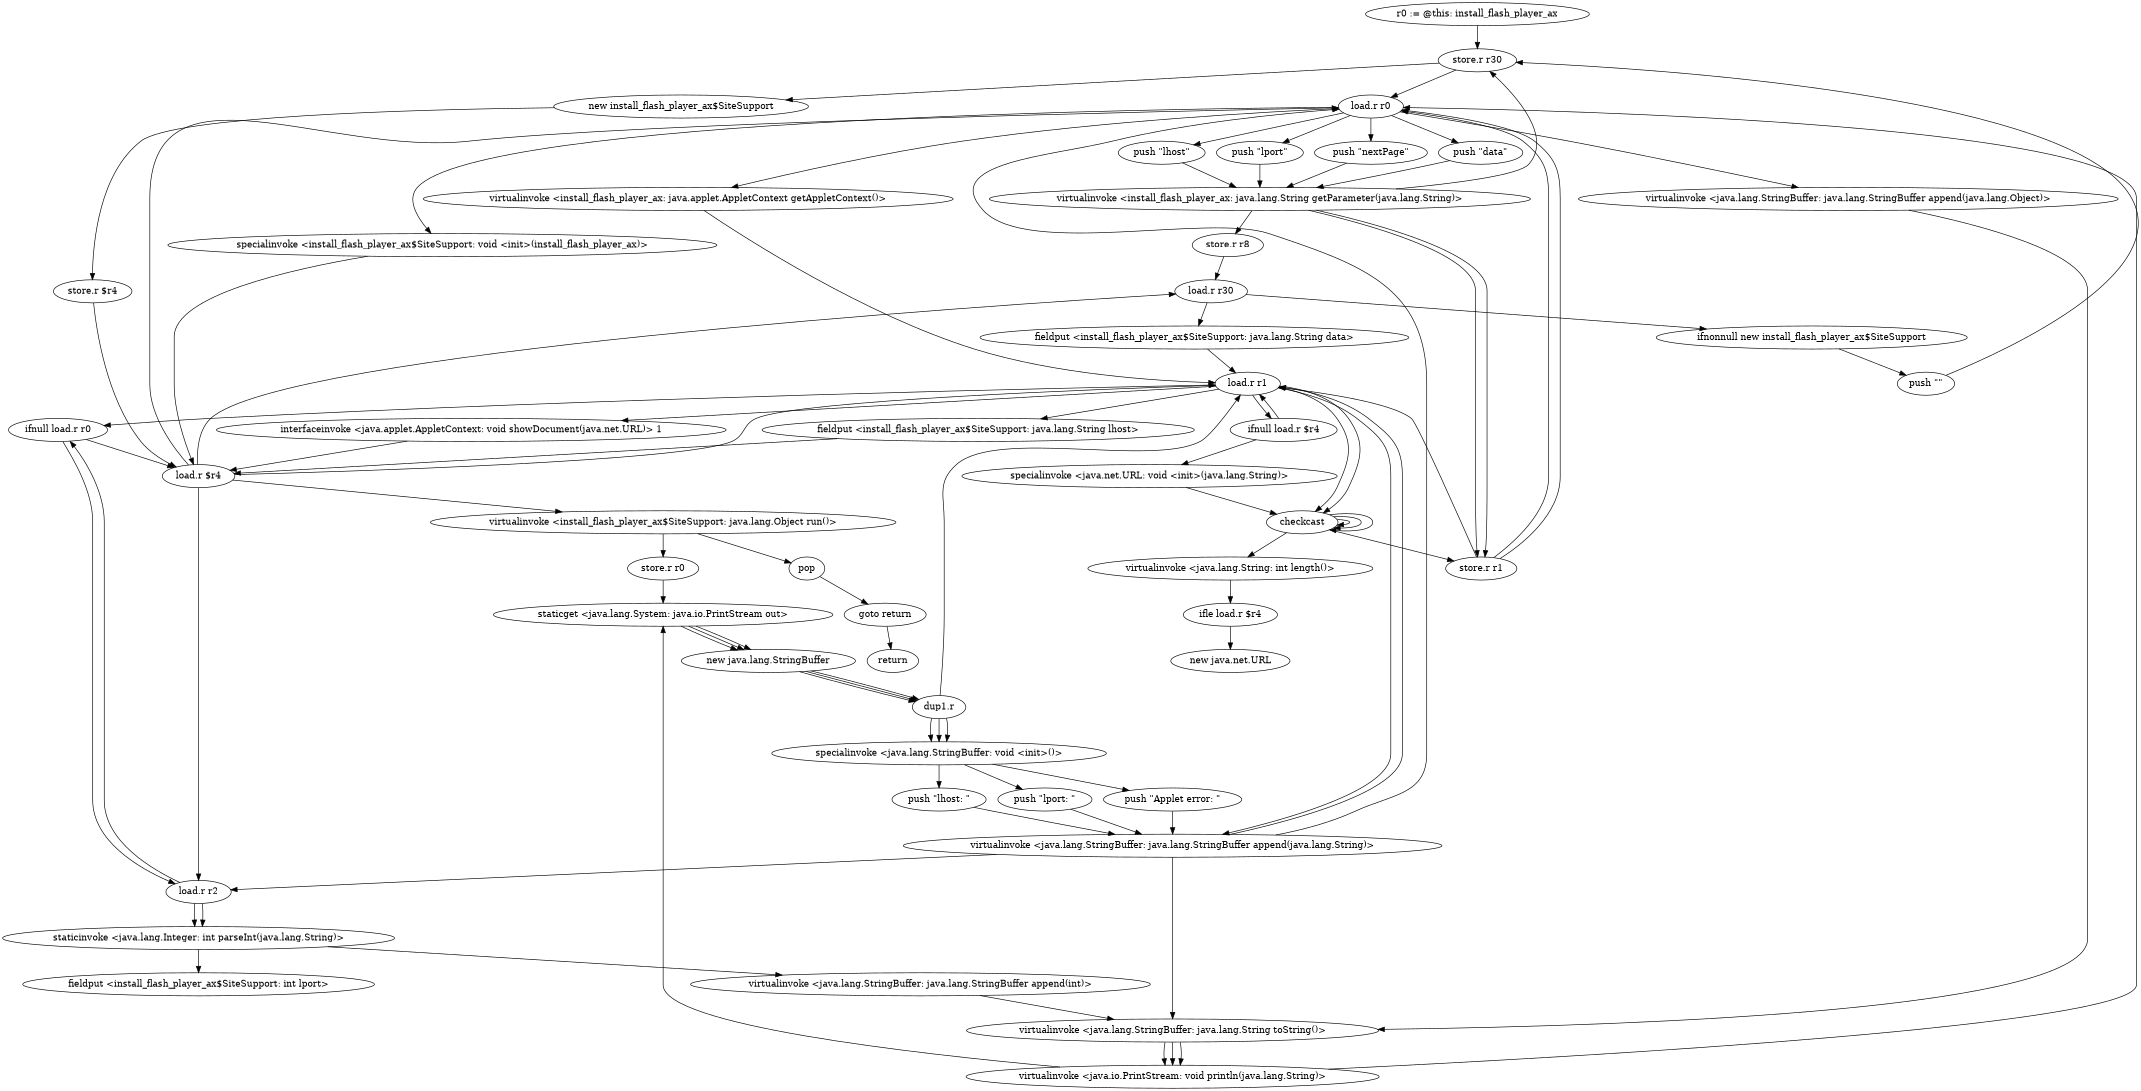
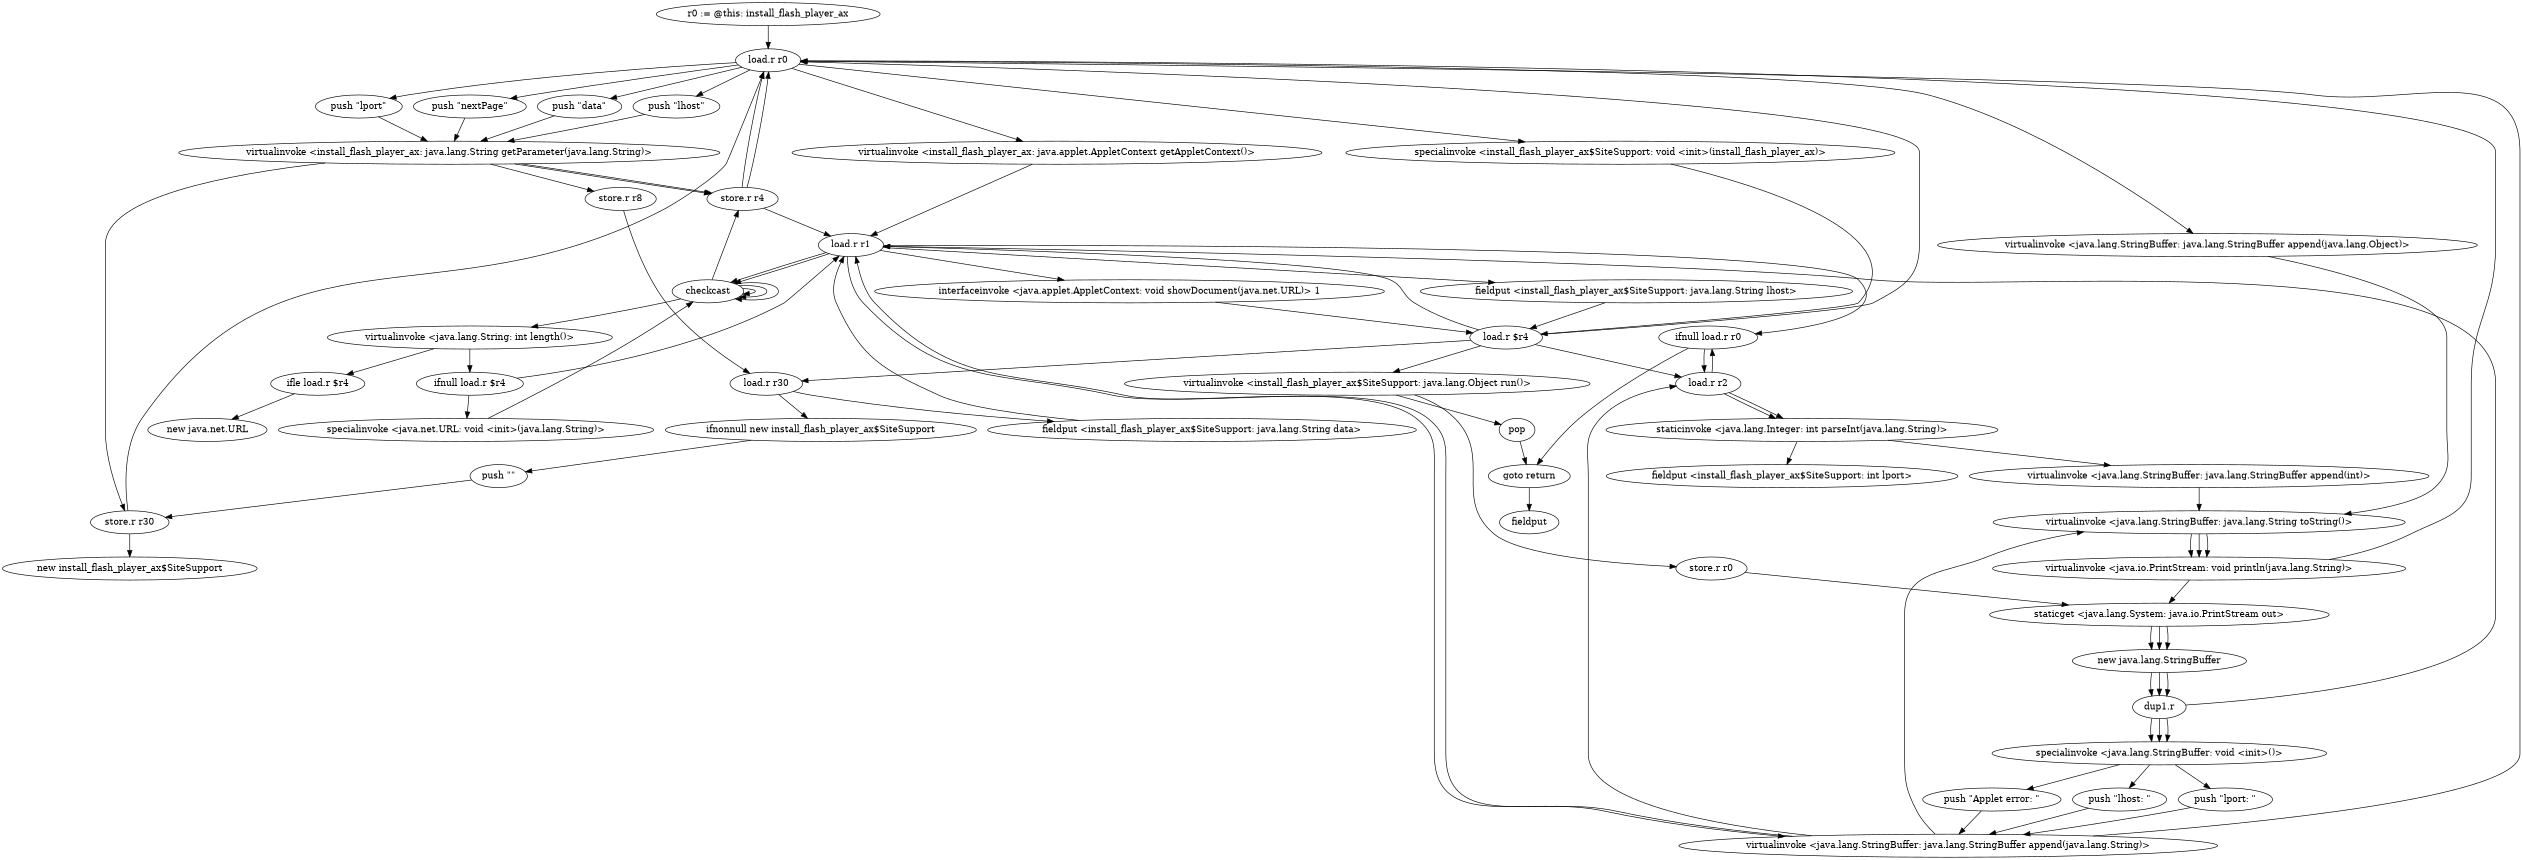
(1477, 34) -> (768, 34)
(93, 291) -> none
(1260, 405) -> (470, 357)
(127, 453) -> (1609, 396)
(1481, 569) -> (743, 199)
(893, 661) -> (1529, 522)
